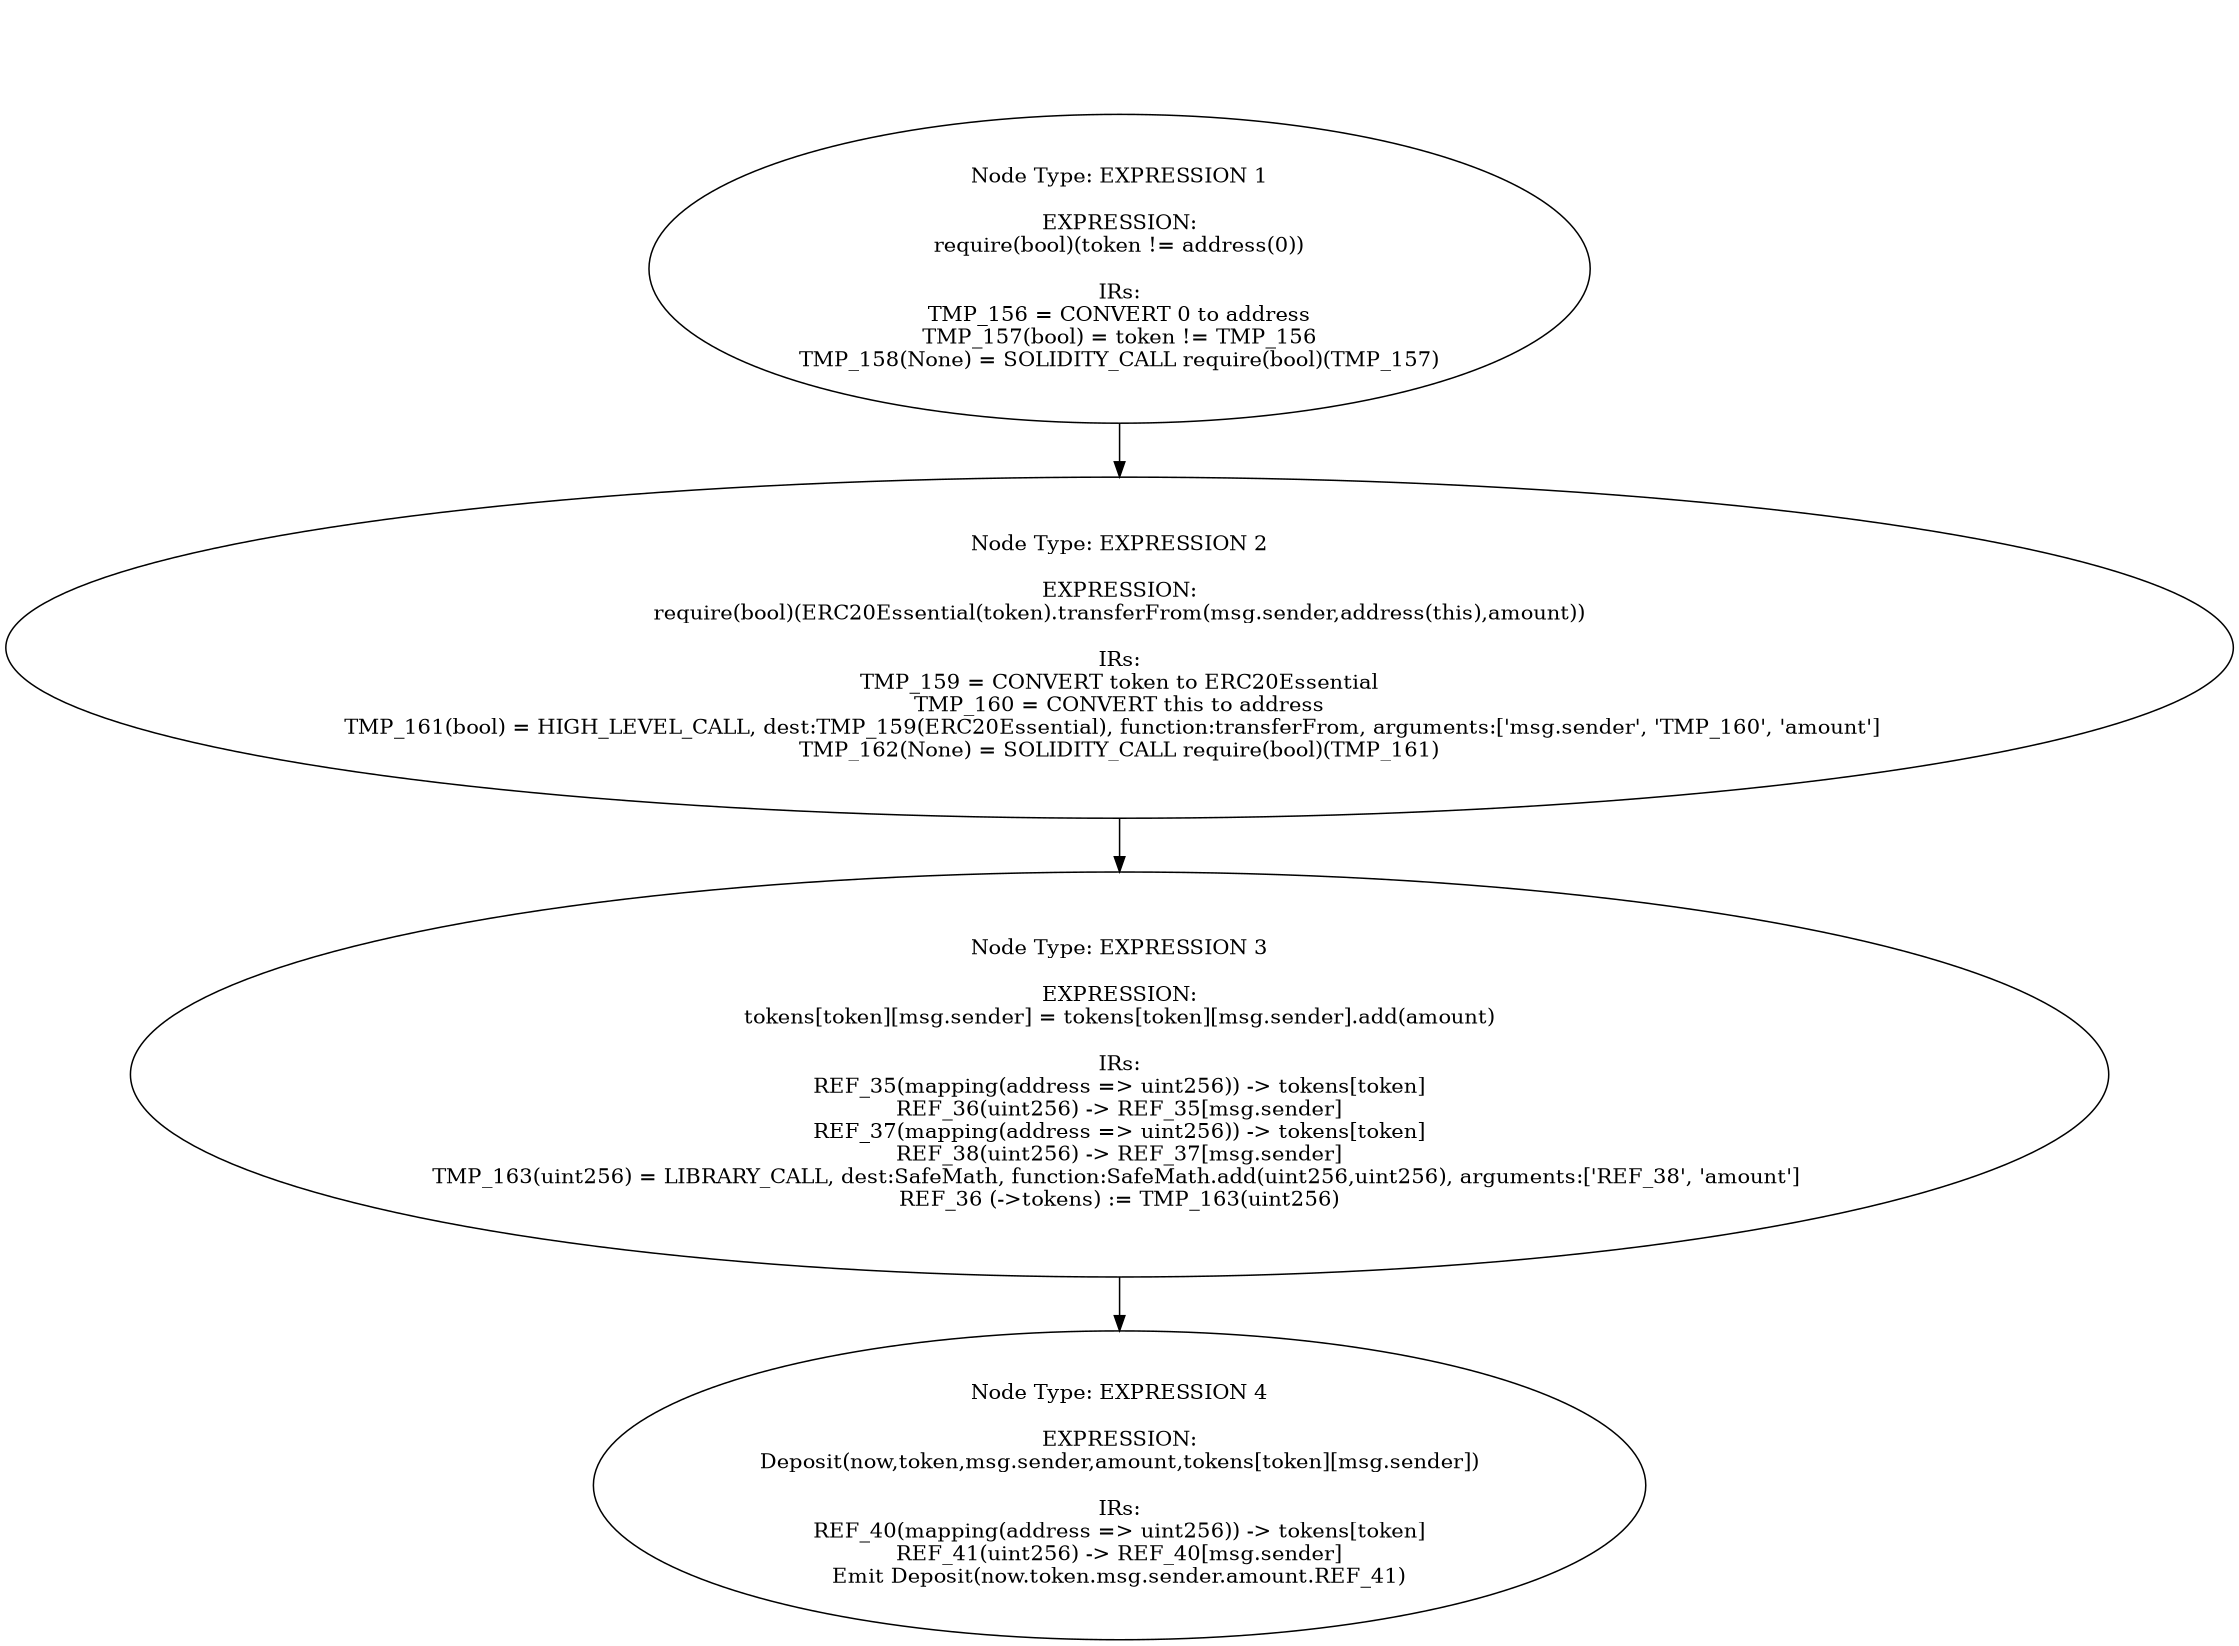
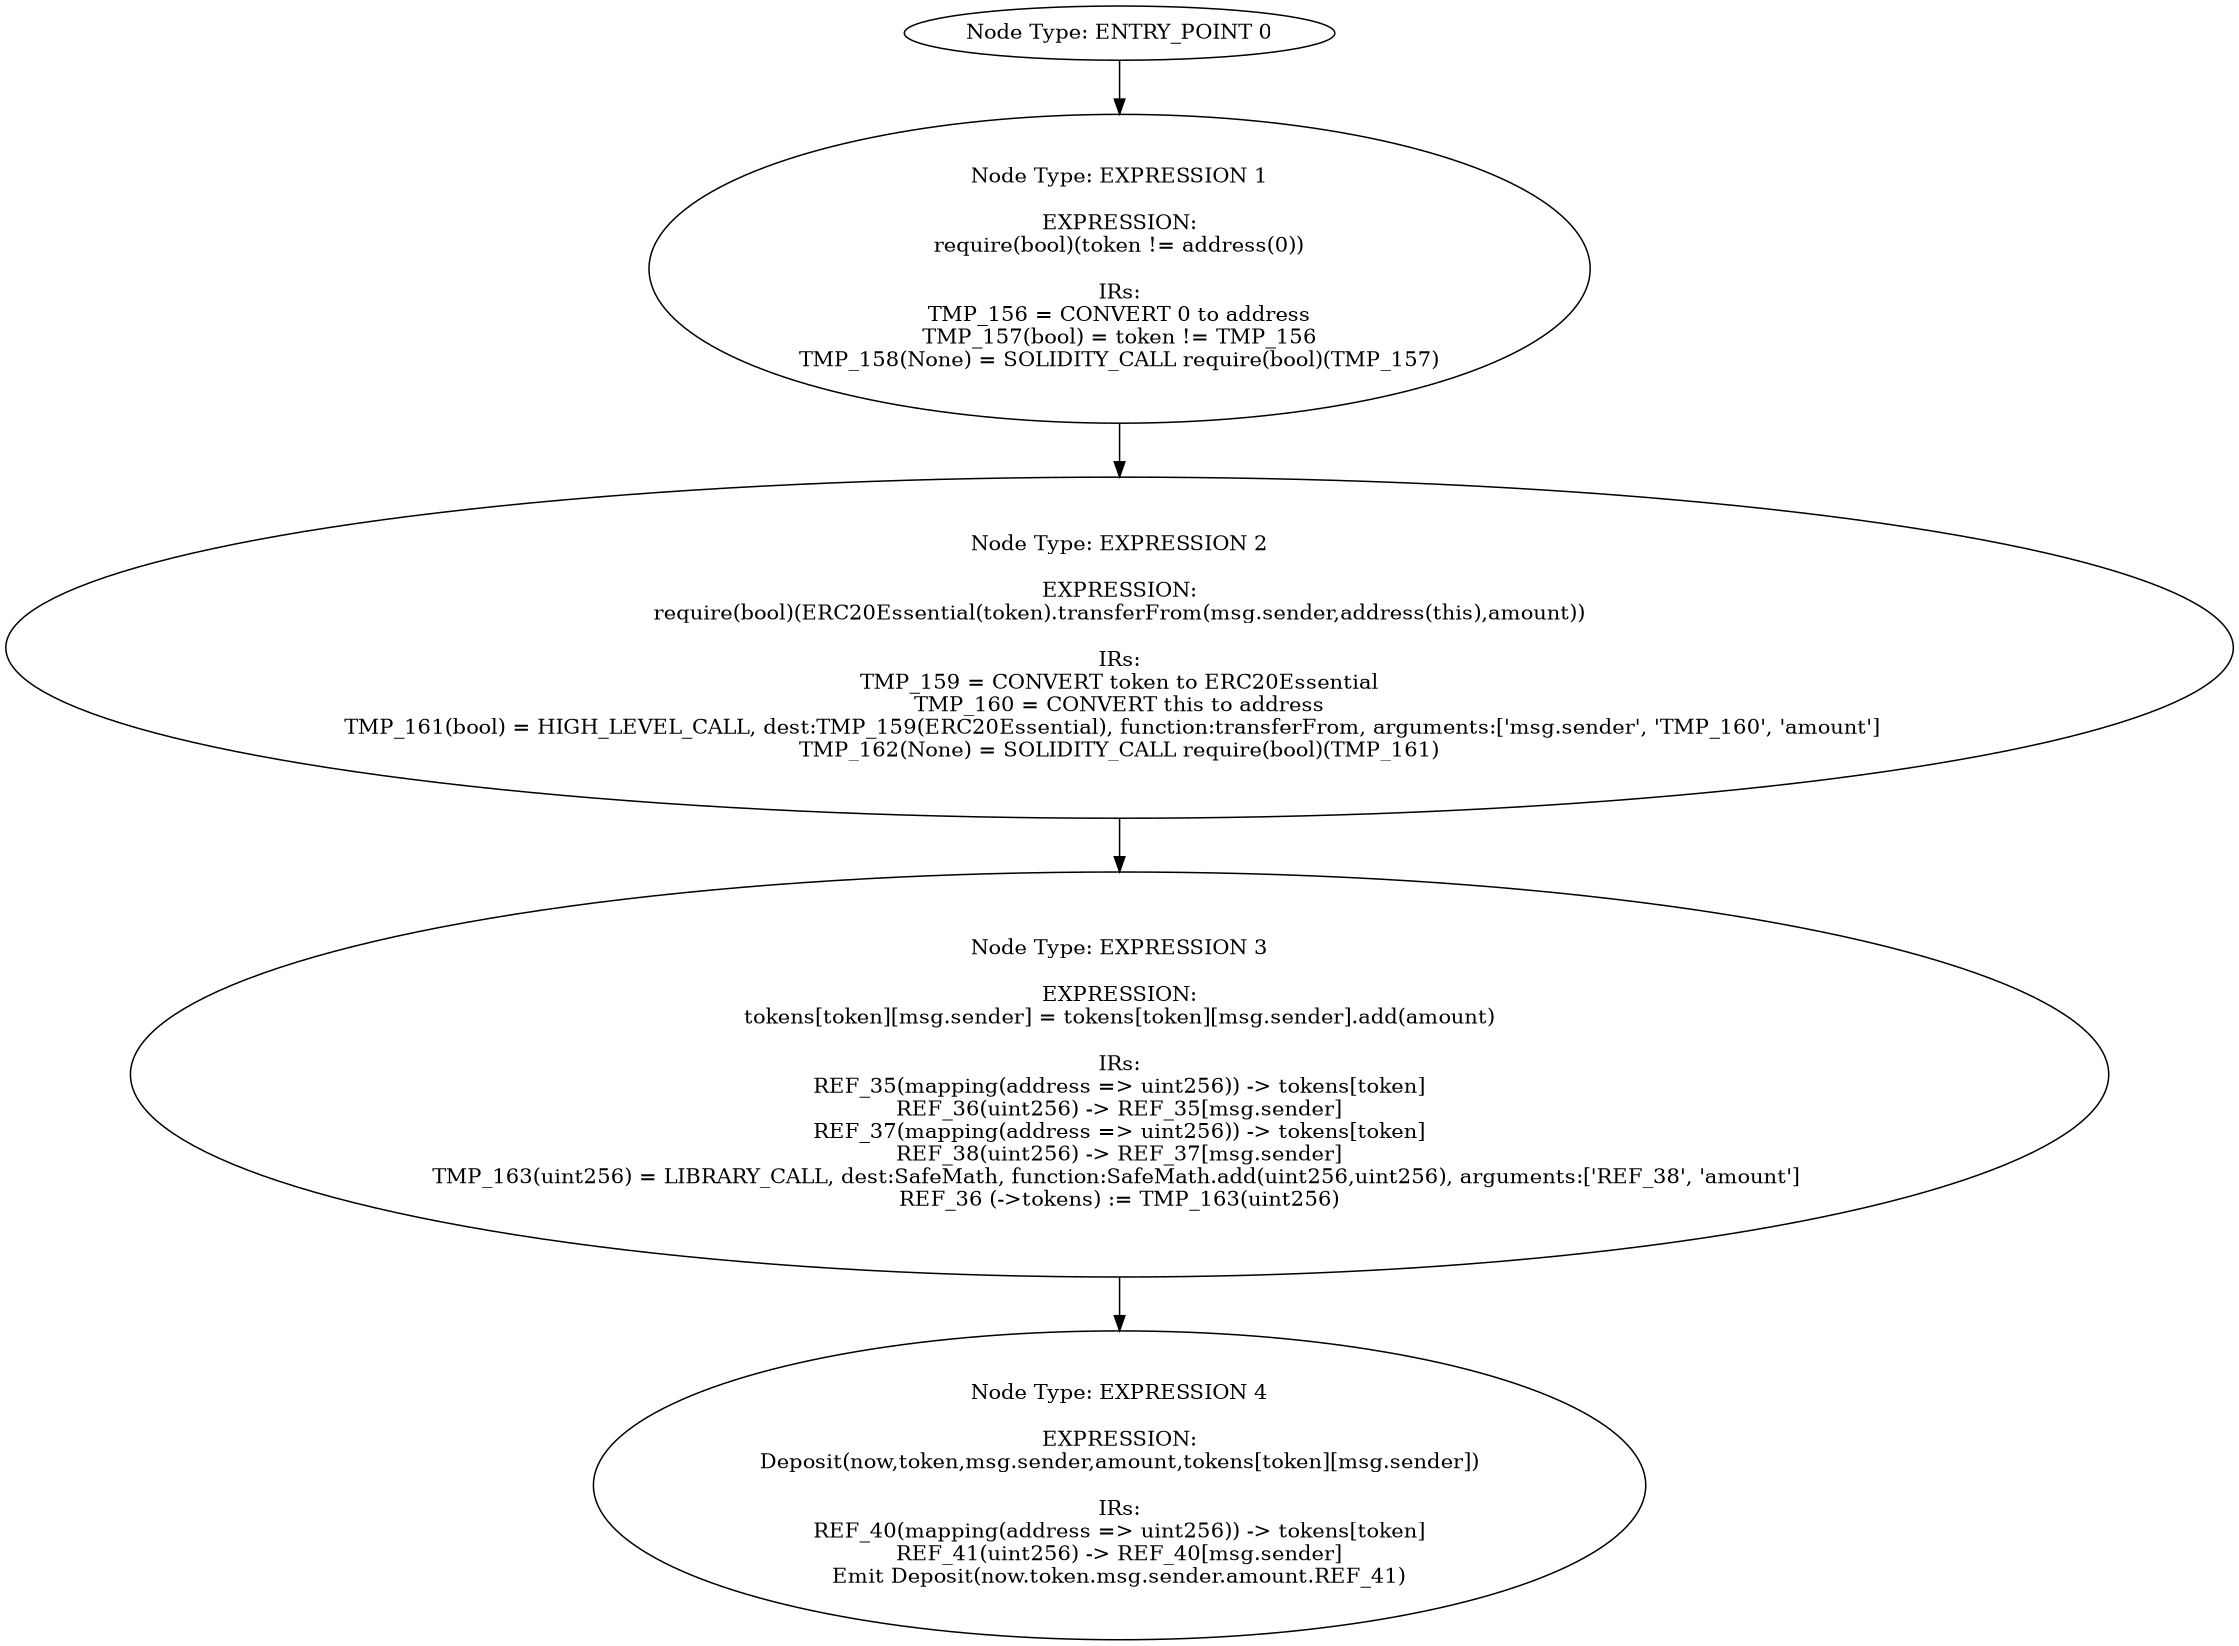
none -> (1120, 33)
